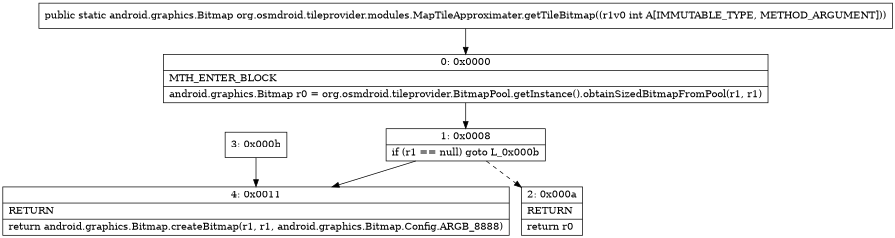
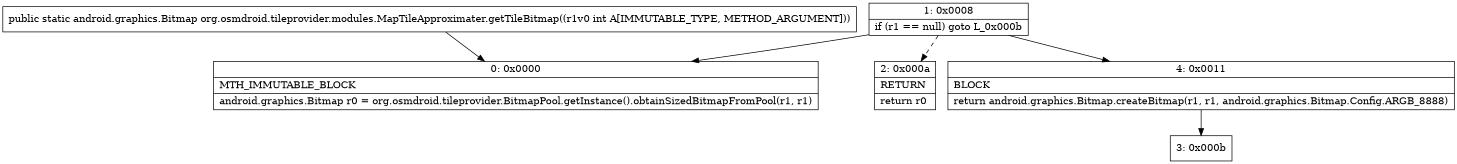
(223, 78) -> (288, 85)
(466, 112) -> (784, 48)
(256, 169) -> (1201, 119)
(31, 211) -> (972, 85)
